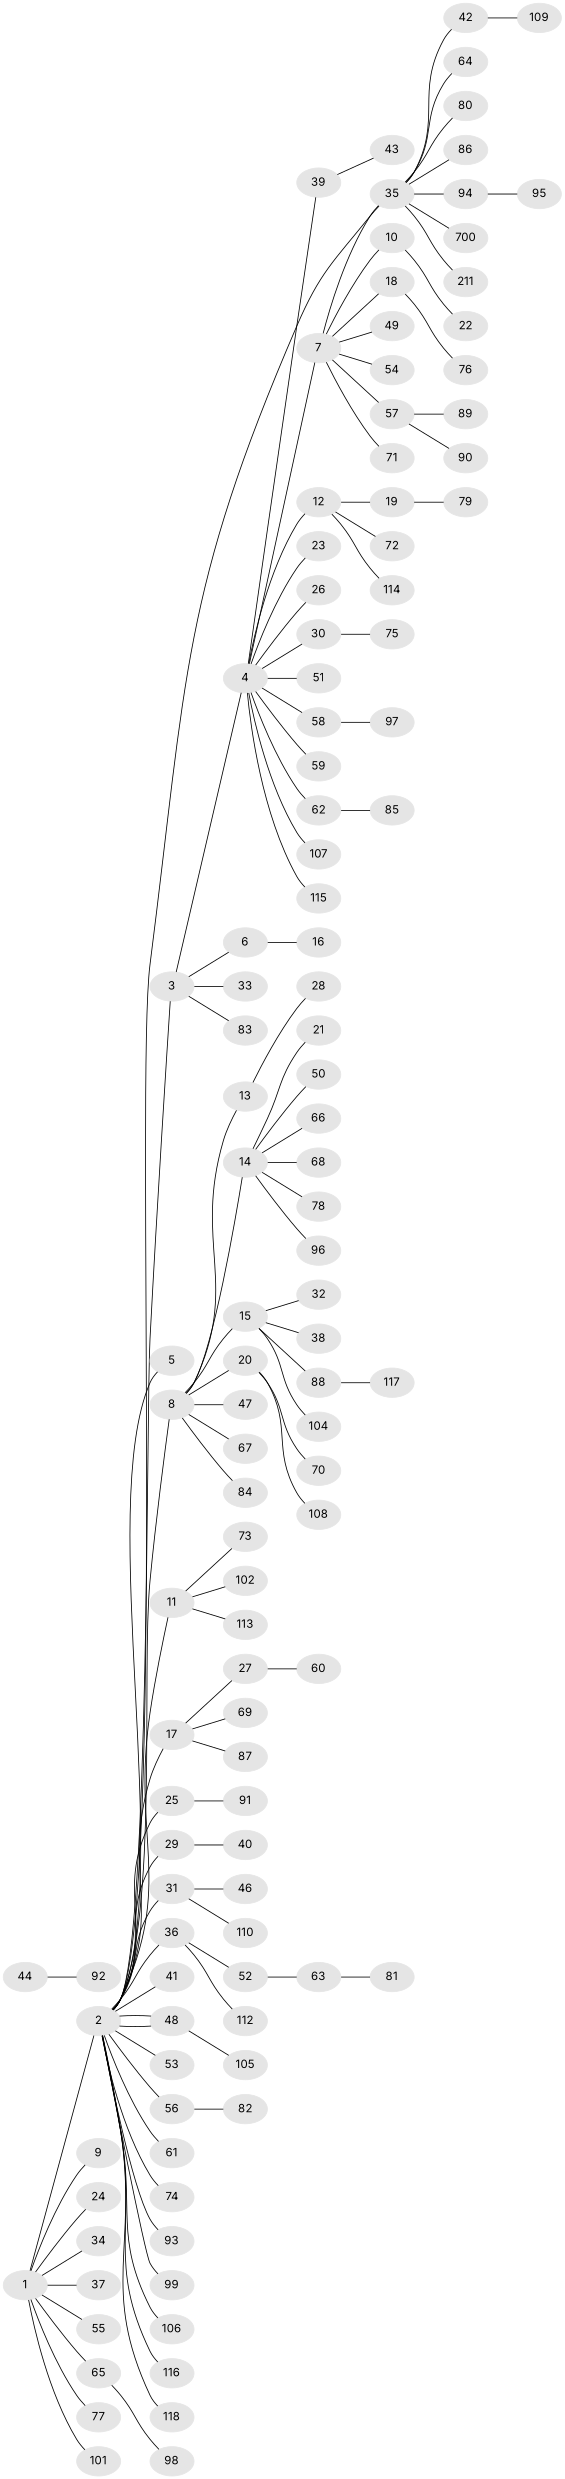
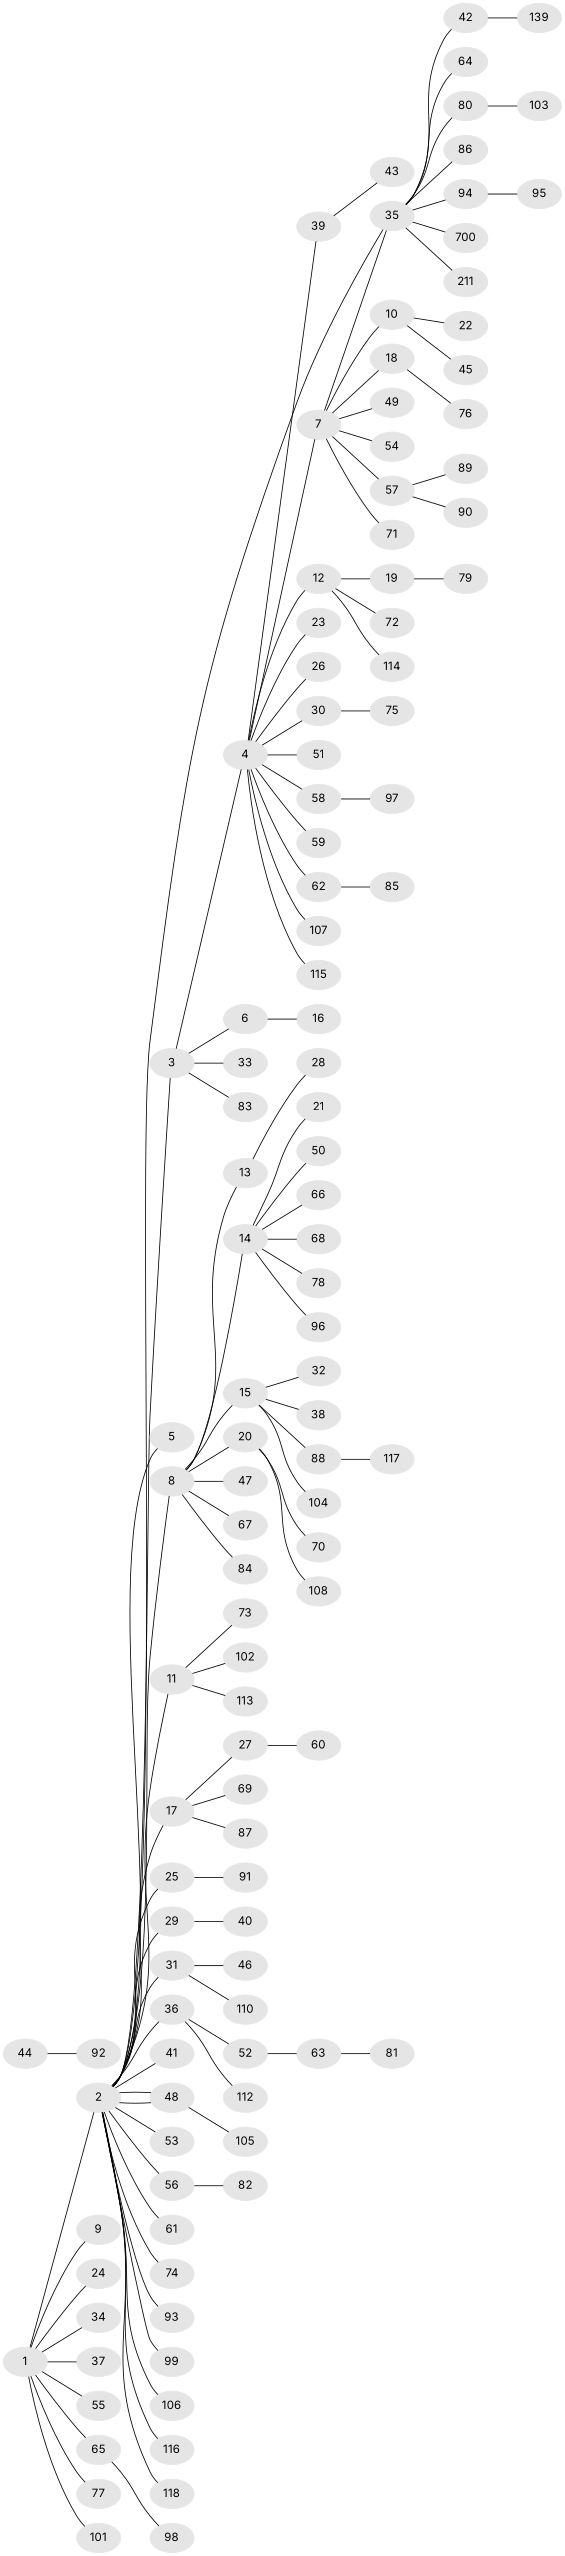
(539, 18) -> (539, 18)
none -> (539, 106)
none -> (466, 370)
